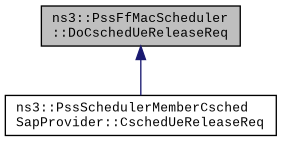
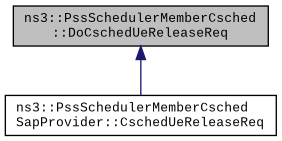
(141, 26) -> (141, 26)
